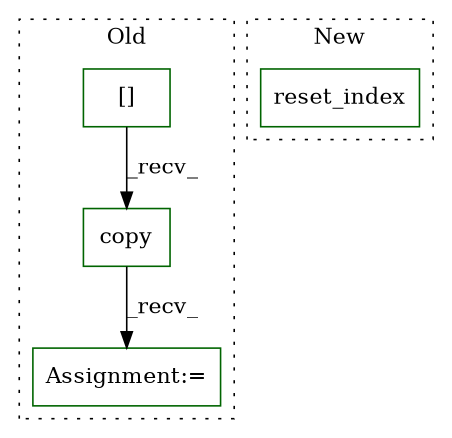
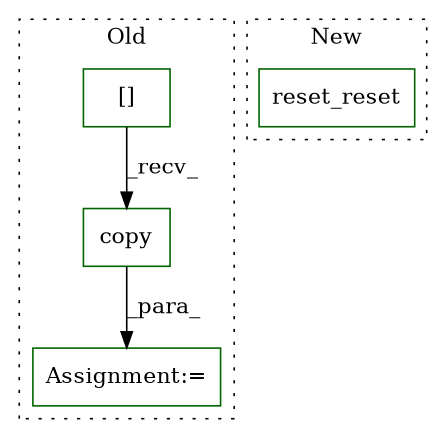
(340, 98) -> (337, 98)
(163, 307) -> (164, 307)
